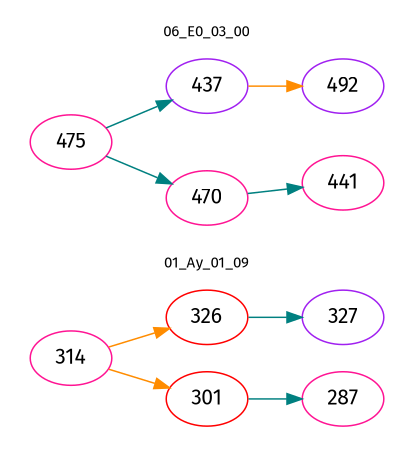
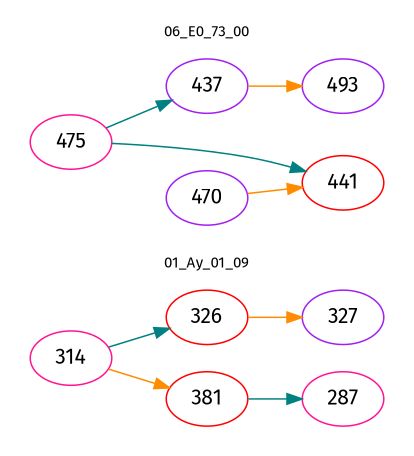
(207, 32) -> (207, 32)
(343, 86) -> (343, 86)
(132, 167) -> (202, 151)
(343, 183) -> (343, 183)
(268, 191) -> (268, 191)
(207, 198) -> (207, 198)
(268, 317) -> (268, 317)
(132, 340) -> (132, 340)
(207, 399) -> (207, 399)
